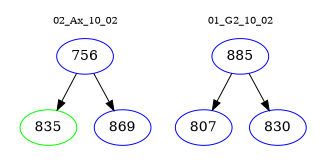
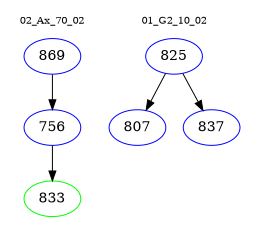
(86, 21) -> (52, 21)
(240, 56) -> (174, 56)
(101, 88) -> (52, 87)
(48, 128) -> (52, 199)
(278, 128) -> (212, 128)
